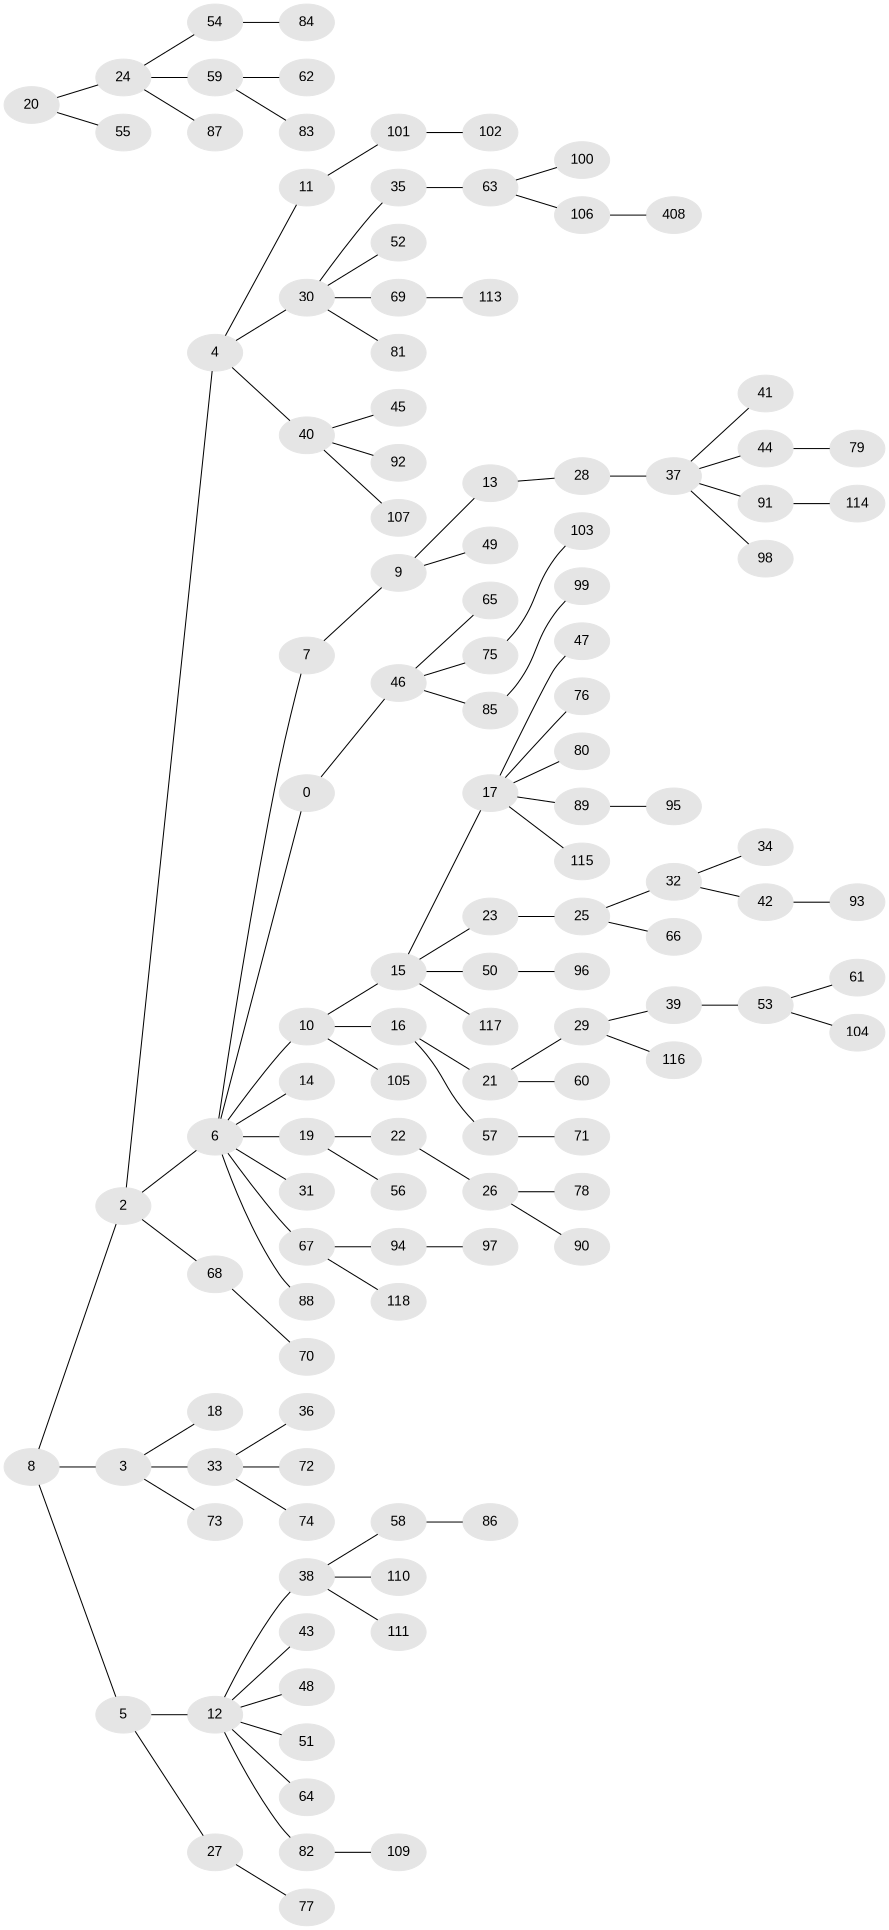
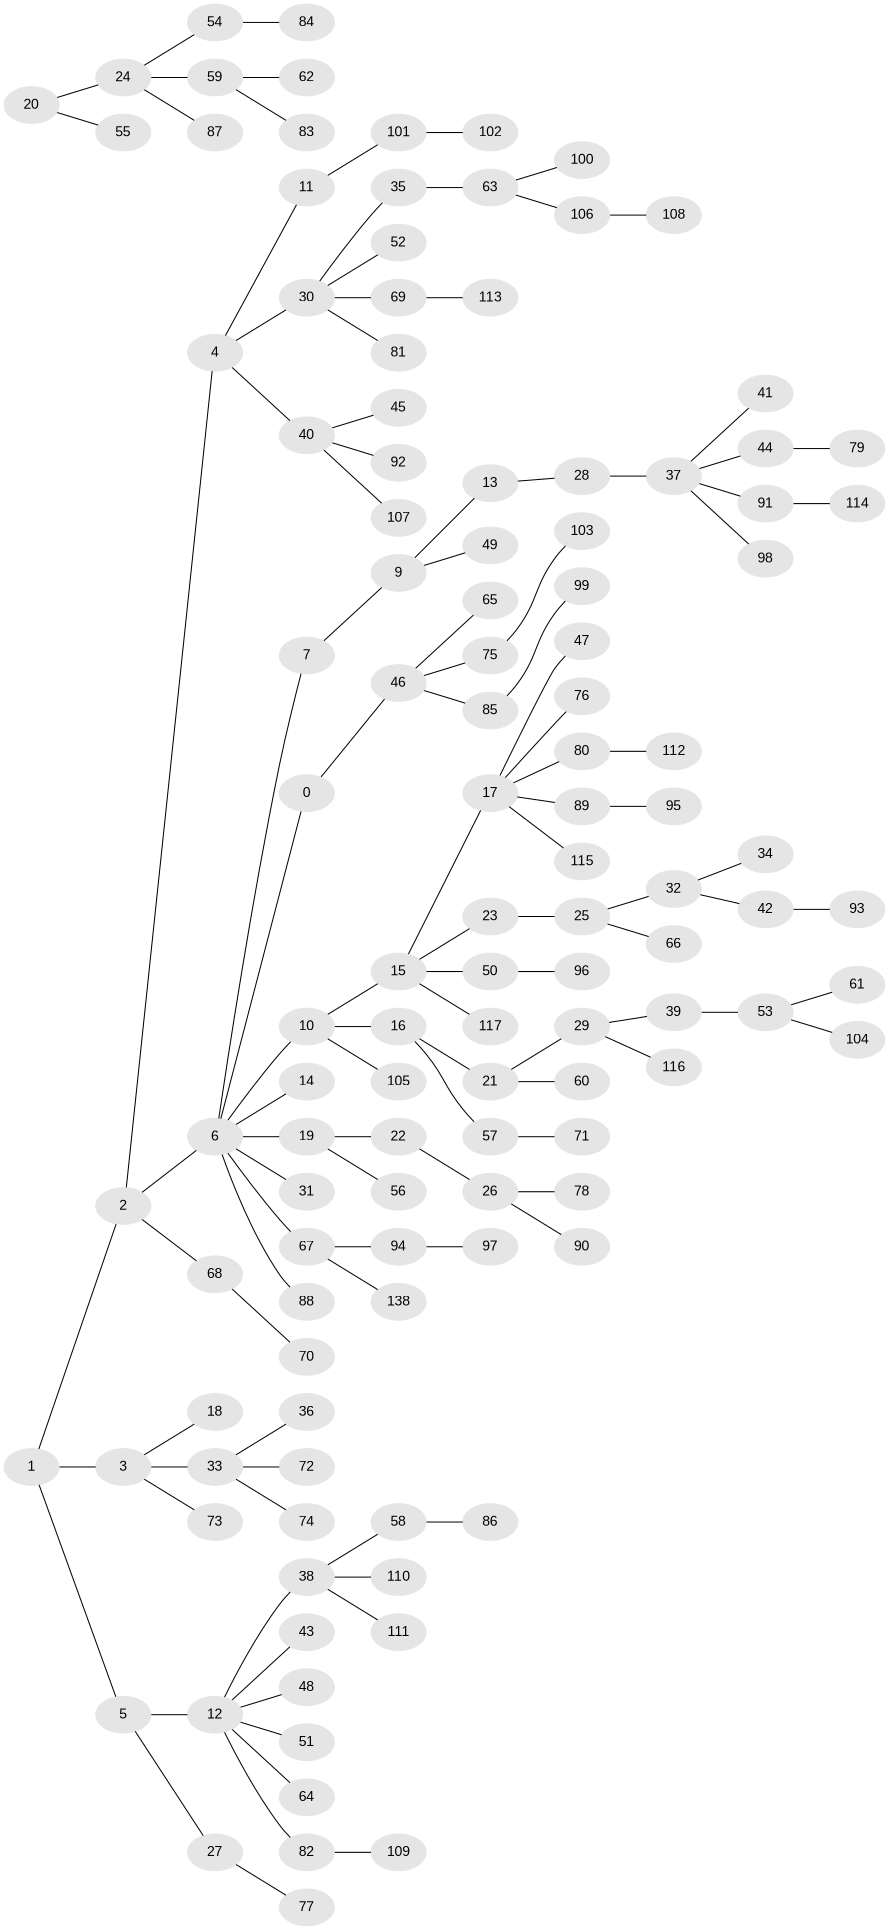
(674, 215) -> (674, 215)
none -> (674, 751)
(399, 1302) -> (399, 1302)
(32, 1467) -> (32, 1467)
